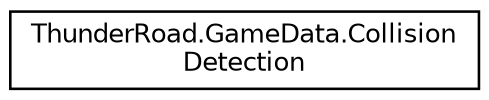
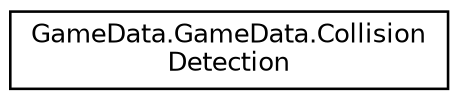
(245, 50) -> (229, 50)
